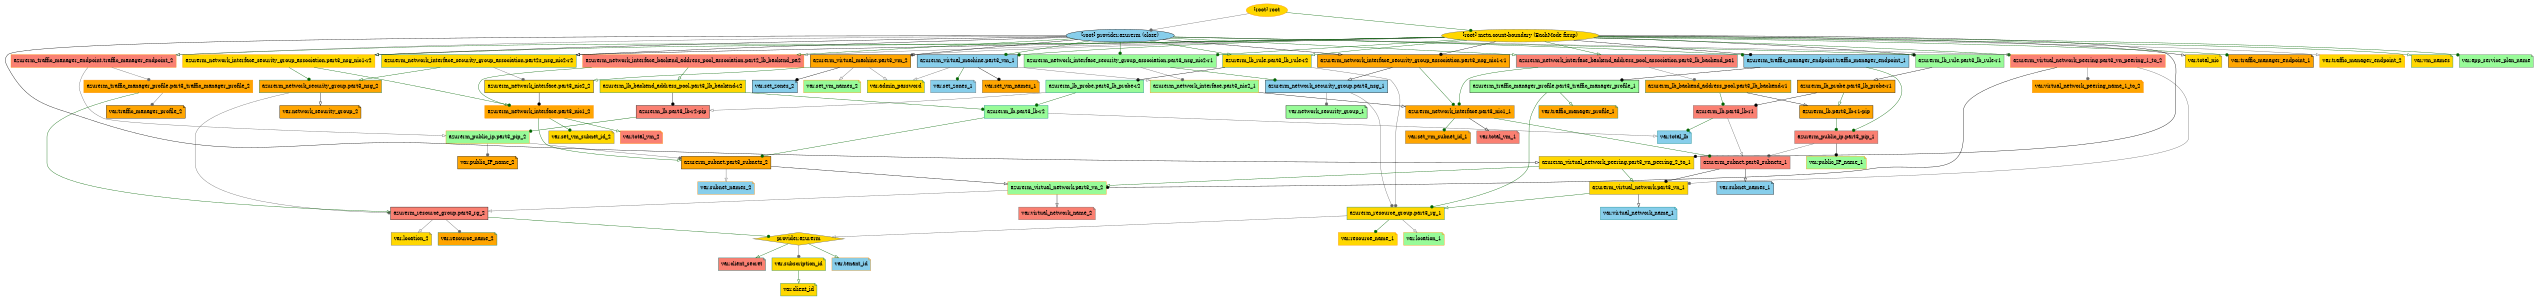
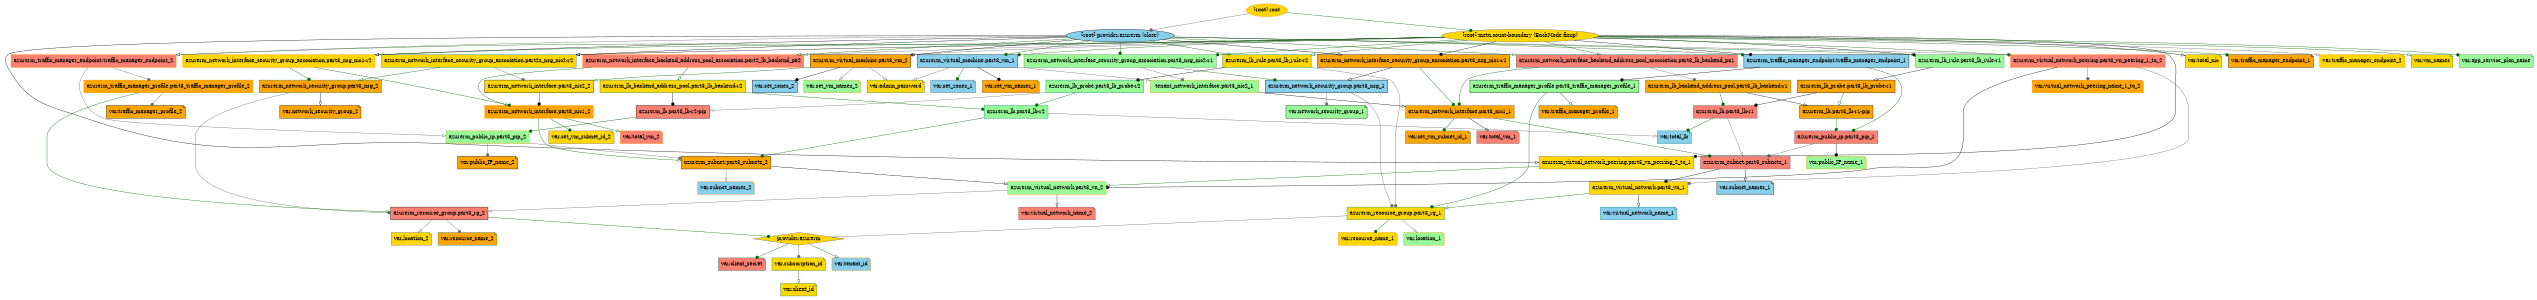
(1204, 86) -> (1204, 86)
(1626, 174) -> none
(773, 250) -> (773, 250)
